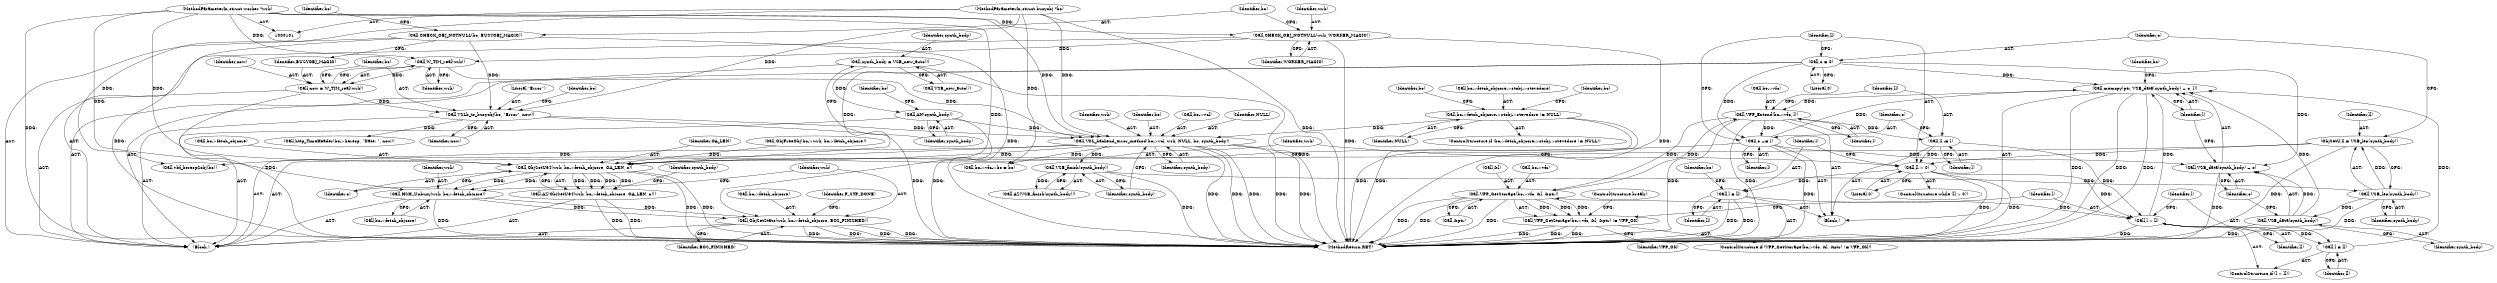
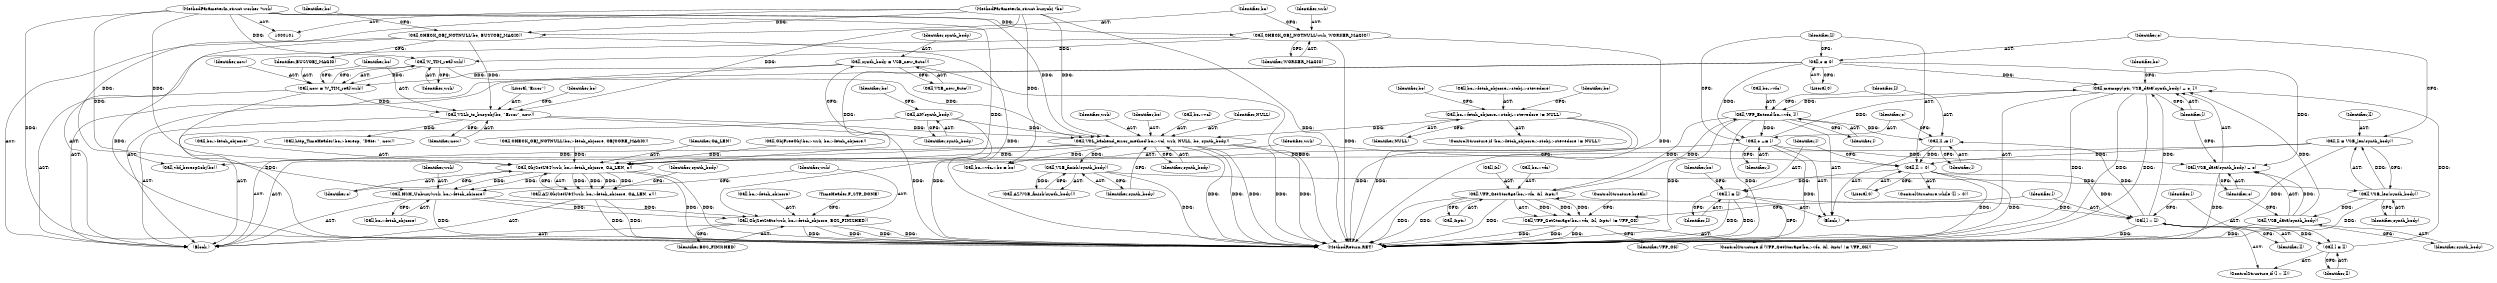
none -> (749, 22)
(839, 97) -> (605, 68)
none -> (574, 141)
(2359, 141) -> (2359, 141)
(2050, 153) -> (2064, 147)
(1298, 155) -> (1298, 155)
(849, 194) -> (849, 194)
(1793, 221) -> (1793, 221)
